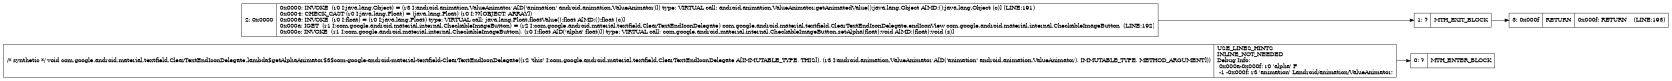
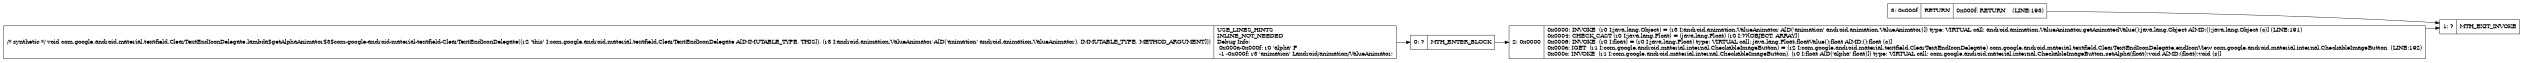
(1461, 20) -> (2488, 27)
(1498, 20) -> (2241, 15)
none -> (1500, 42)
